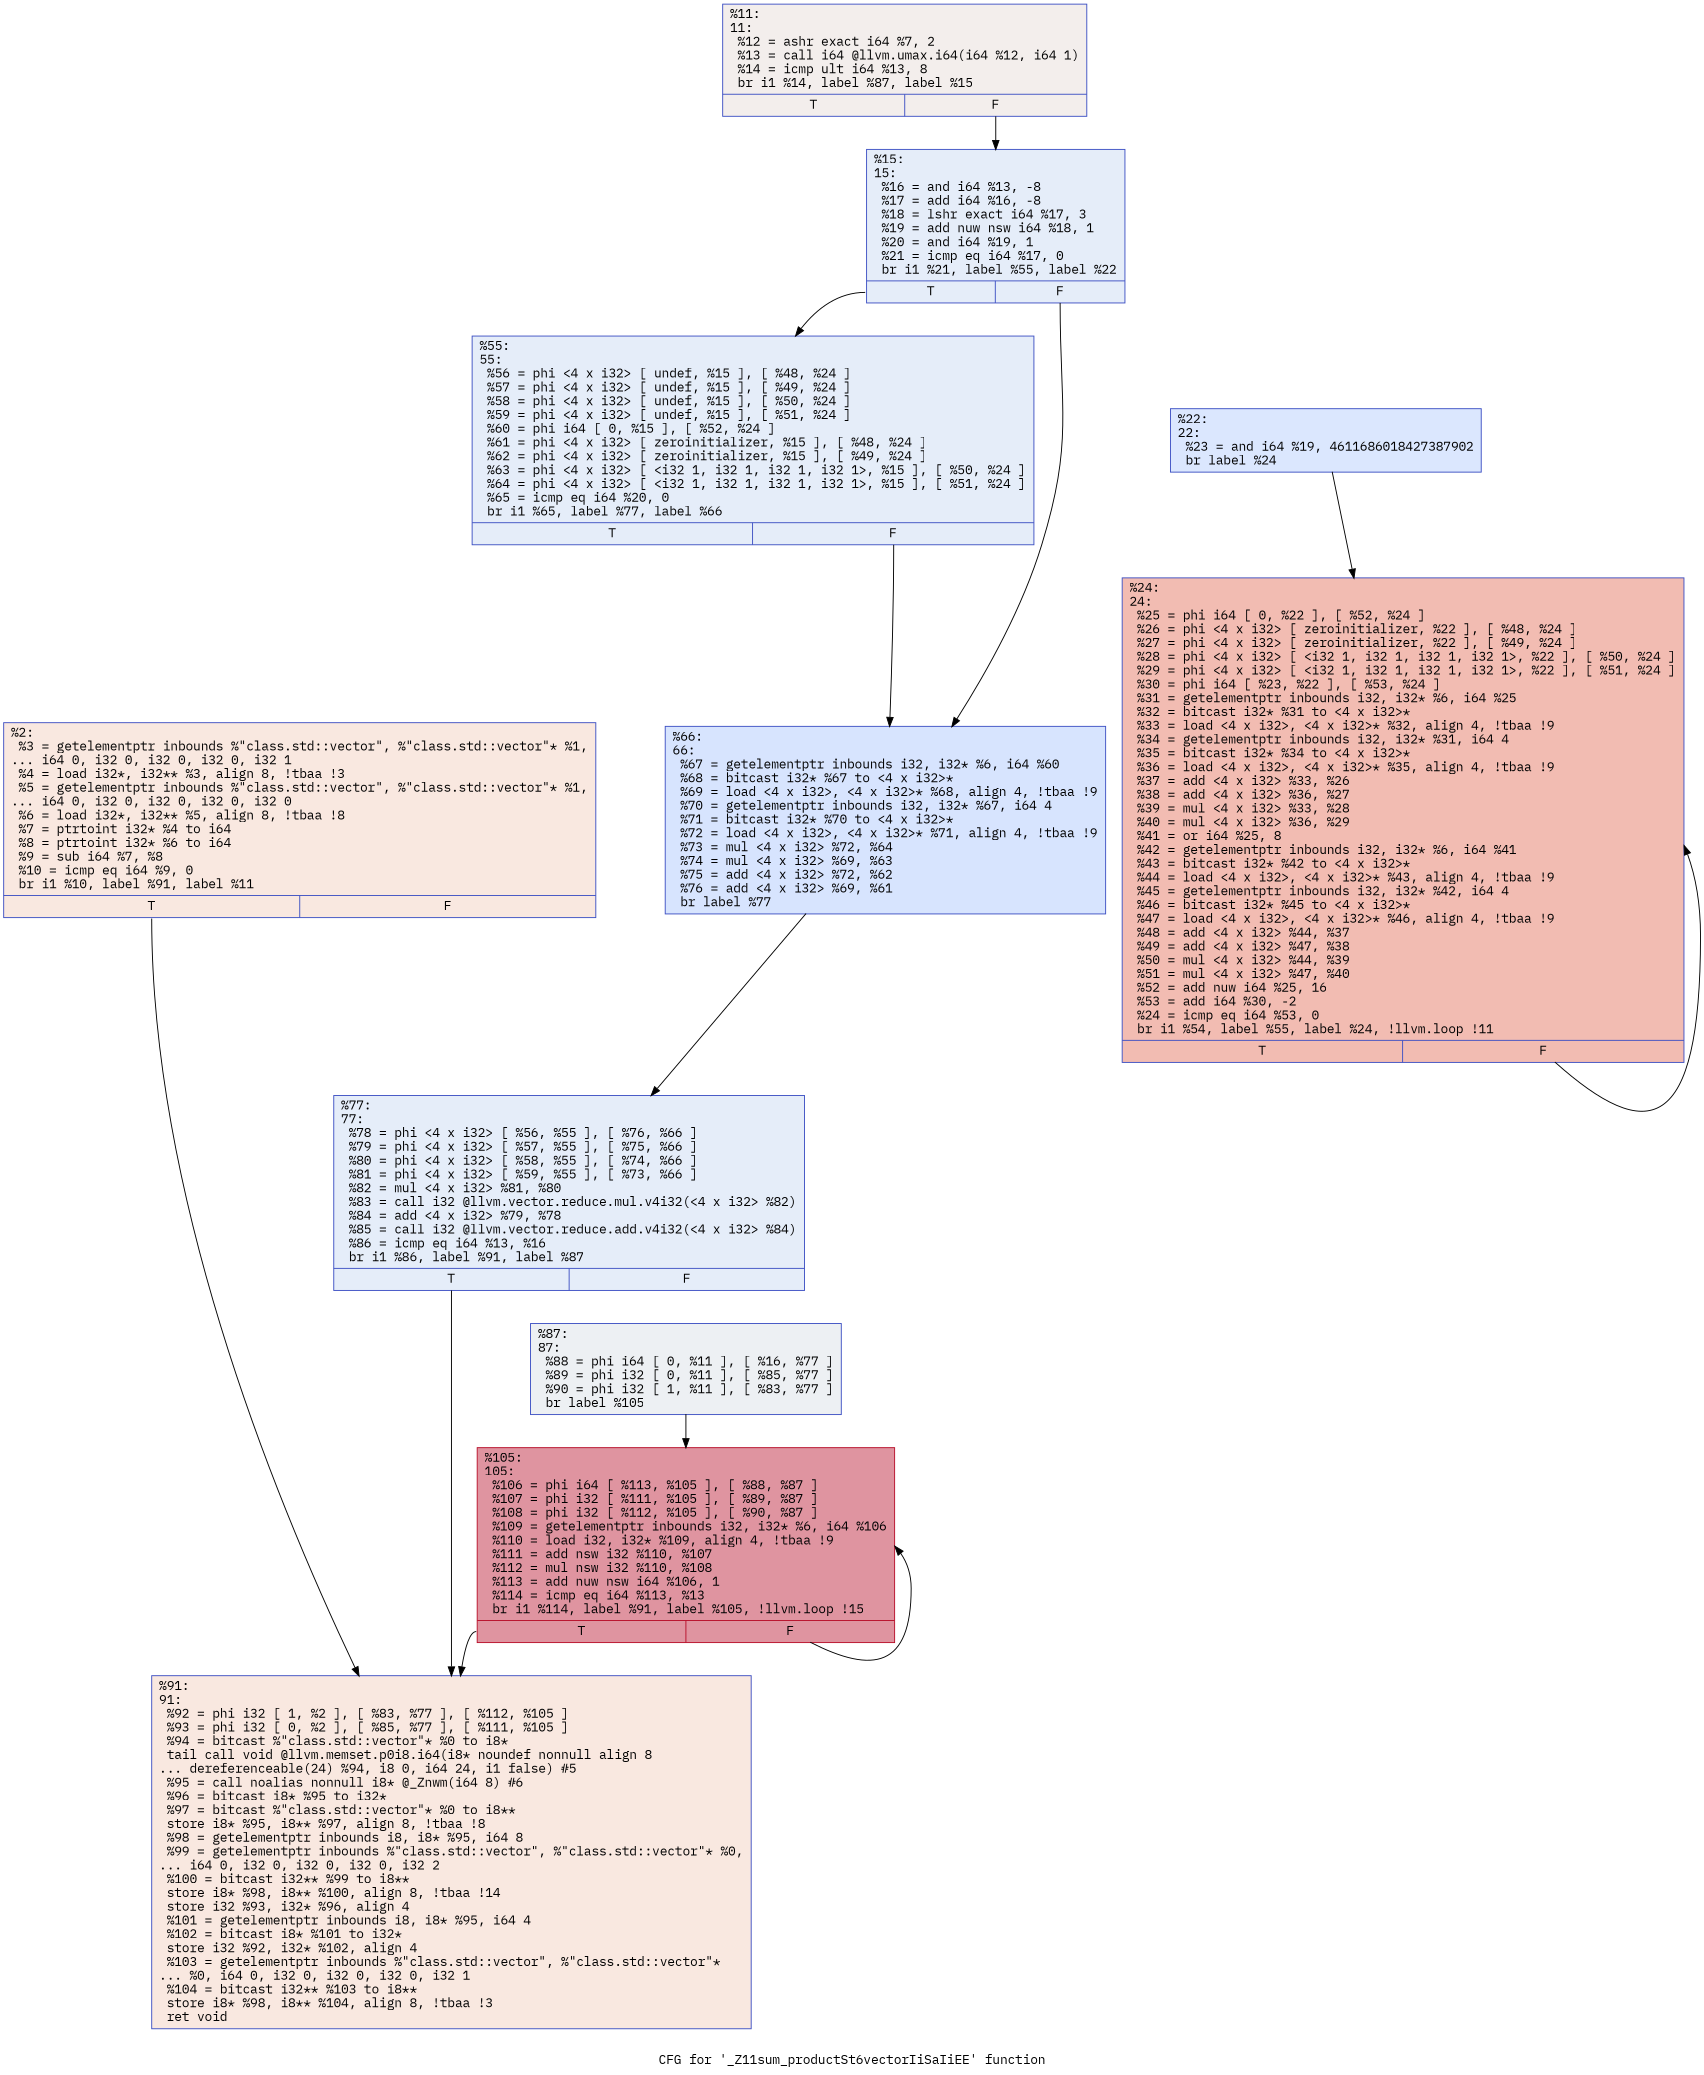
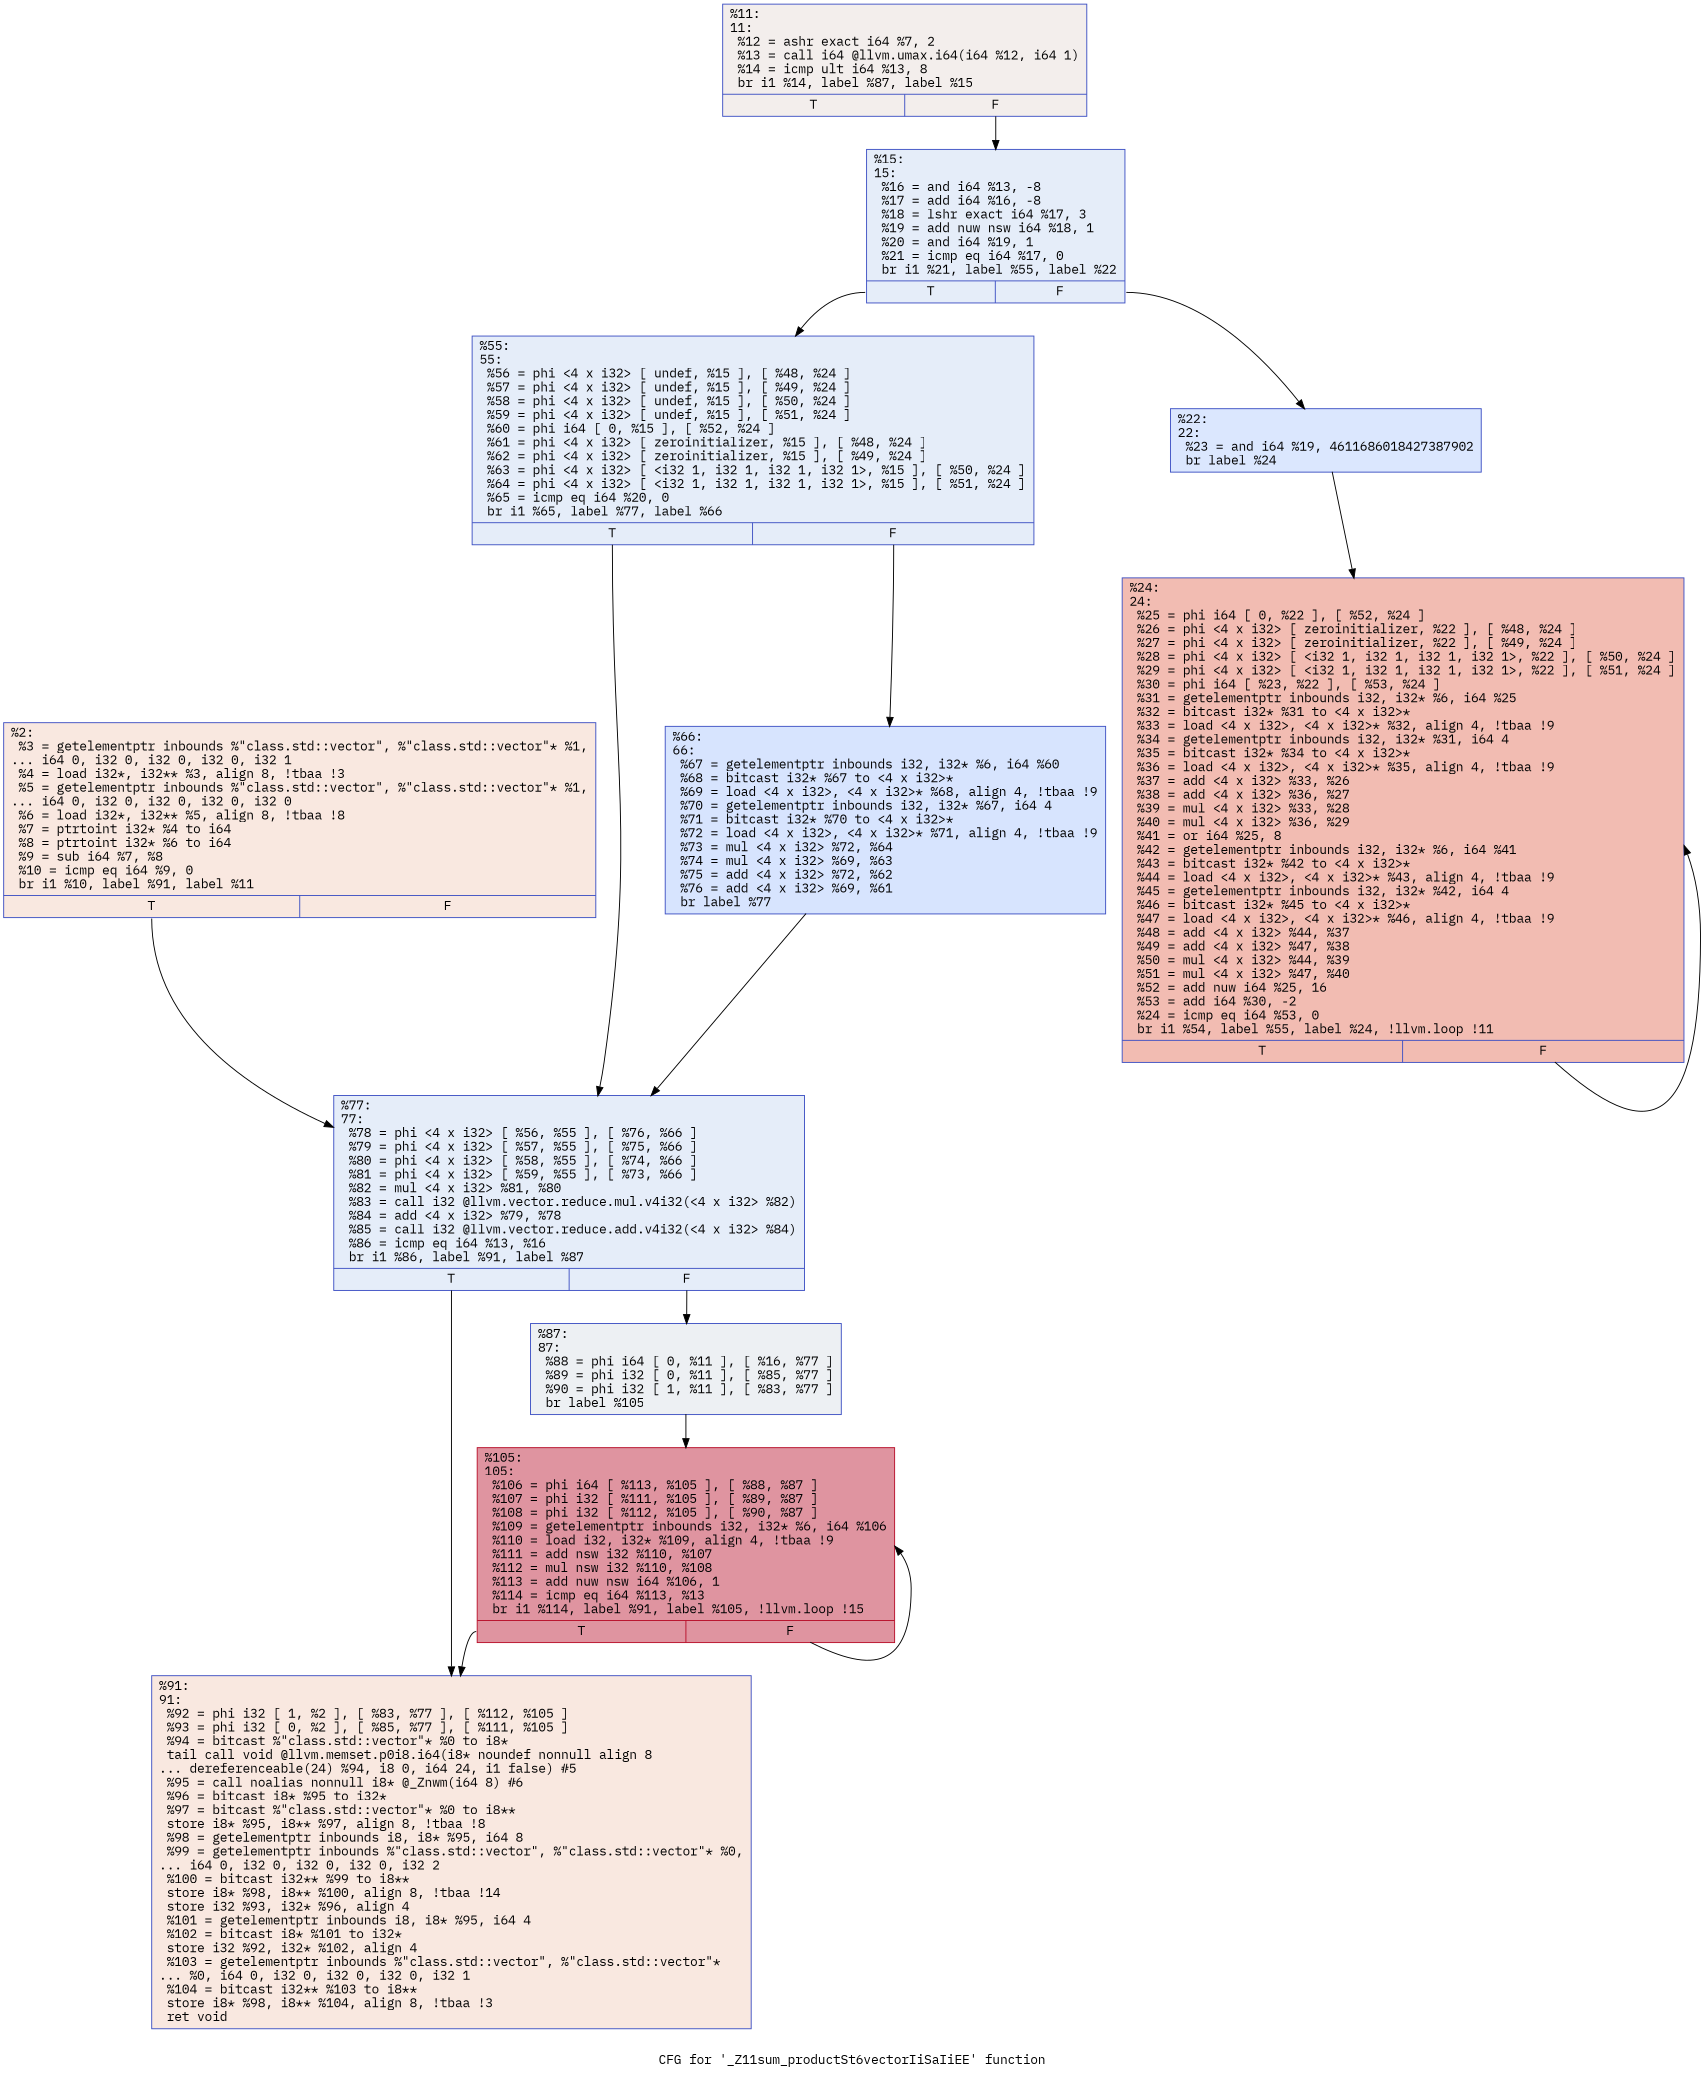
(1048, 521) -> (1224, 328)
none -> (620, 816)
none -> (687, 1302)
(214, 1303) -> (207, 1045)
